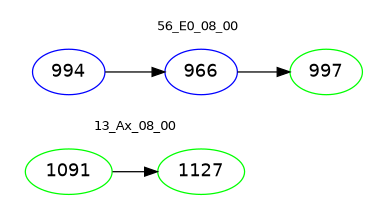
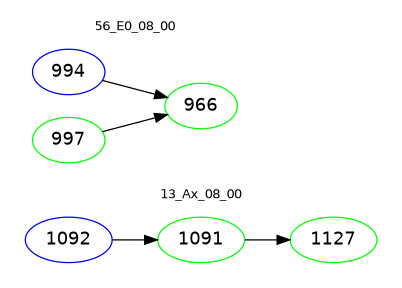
(201, 72) -> (201, 106)
(257, 72) -> (129, 125)
none -> (69, 240)
